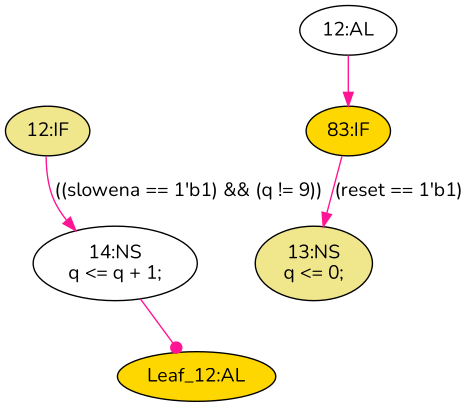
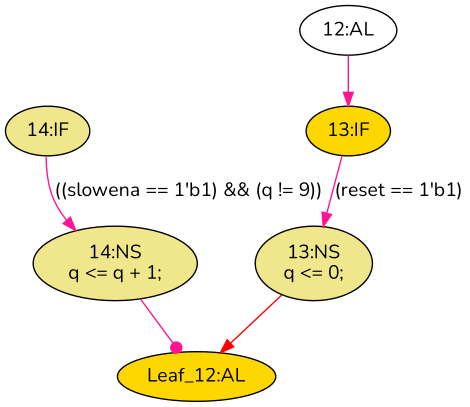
(48, 131) -> (48, 131)
(348, 131) -> (348, 131)
(115, 263) -> (115, 263)
none -> (256, 319)
